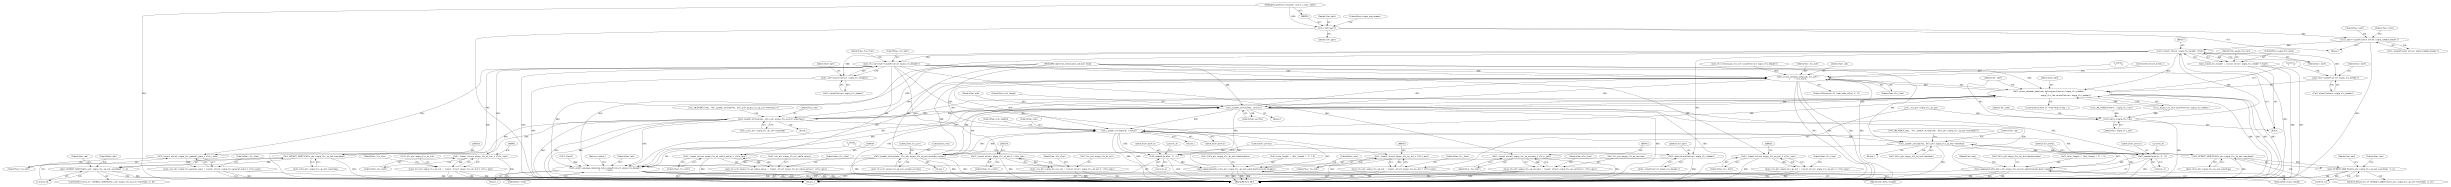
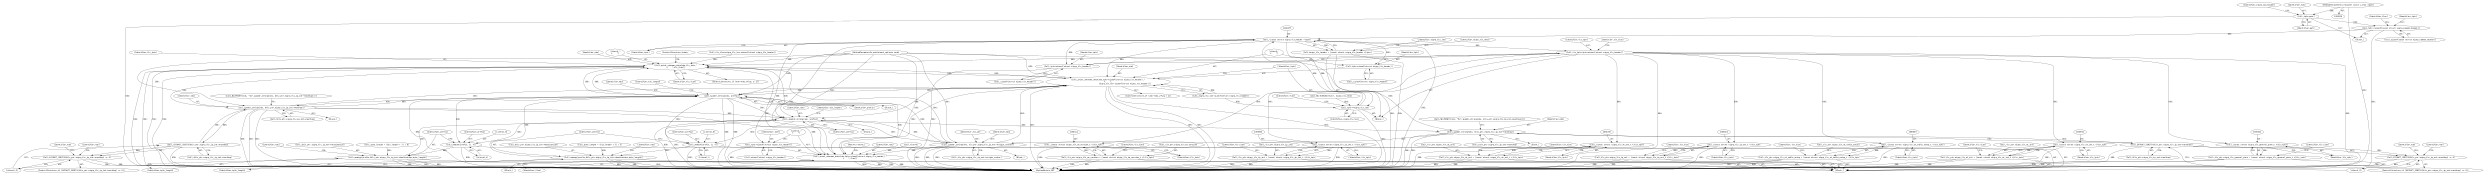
(1315, 22) -> (2308, 23)
(2007, 116) -> (1325, 82)
